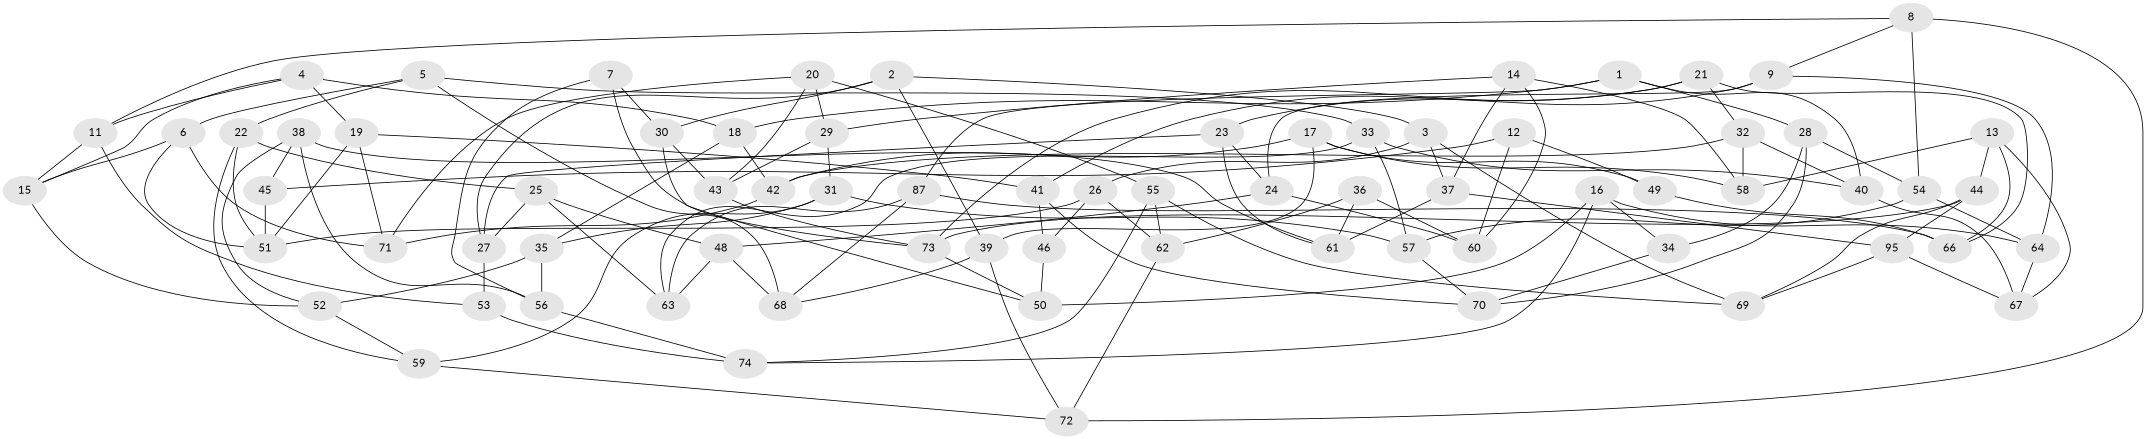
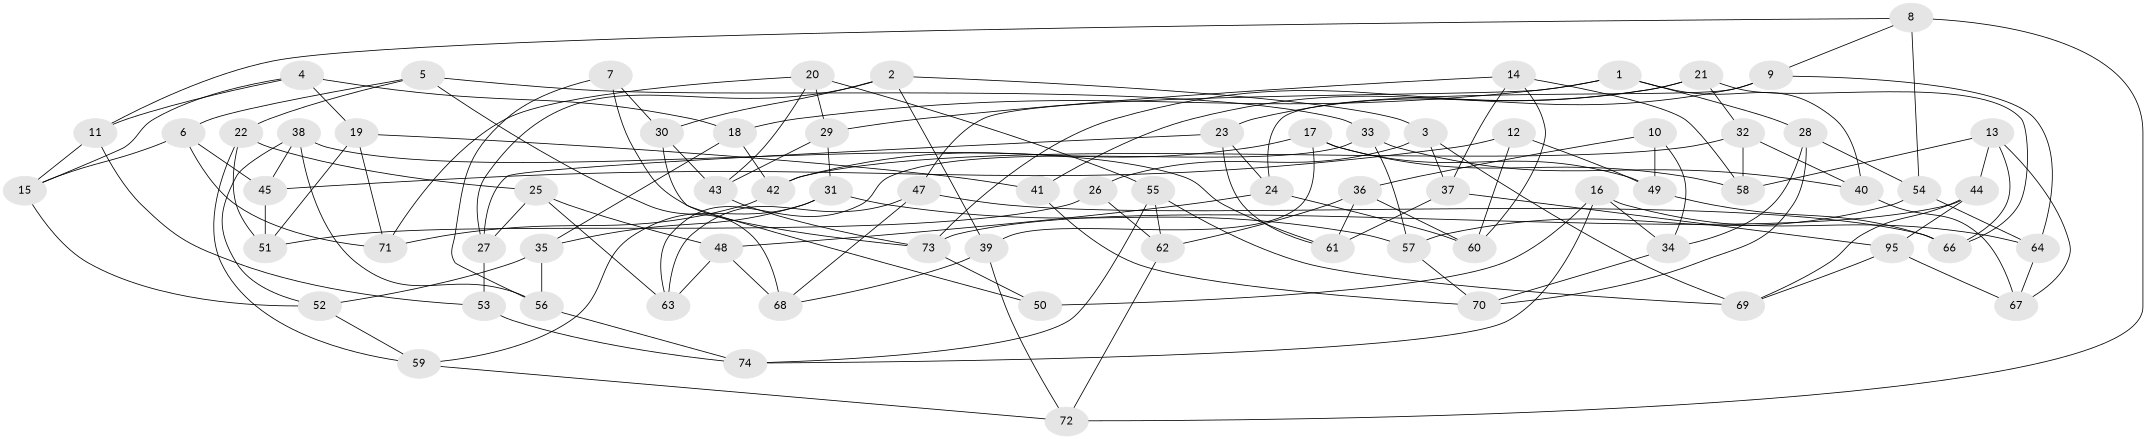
none -> (1655, 133)
(919, 191) -> (919, 191)
(150, 206) -> (223, 161)
(1044, 248) -> none
